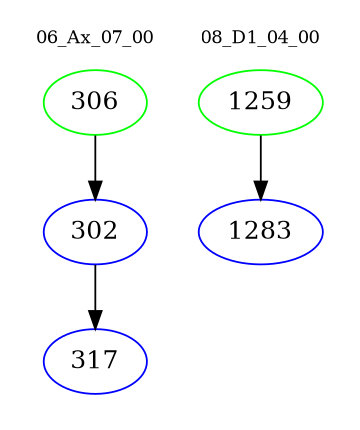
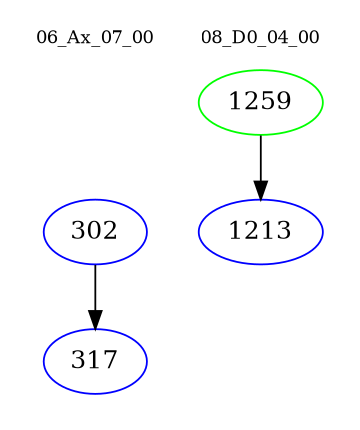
(261, 39) -> (261, 39)
(95, 103) -> none
(261, 232) -> (261, 232)
